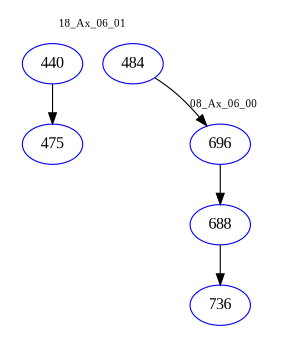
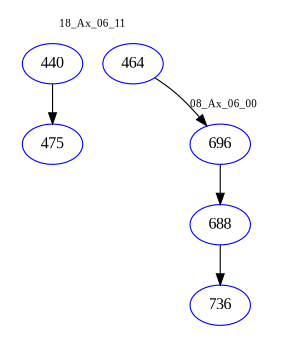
(93, 24) -> (93, 24)
(133, 64) -> (133, 64)
